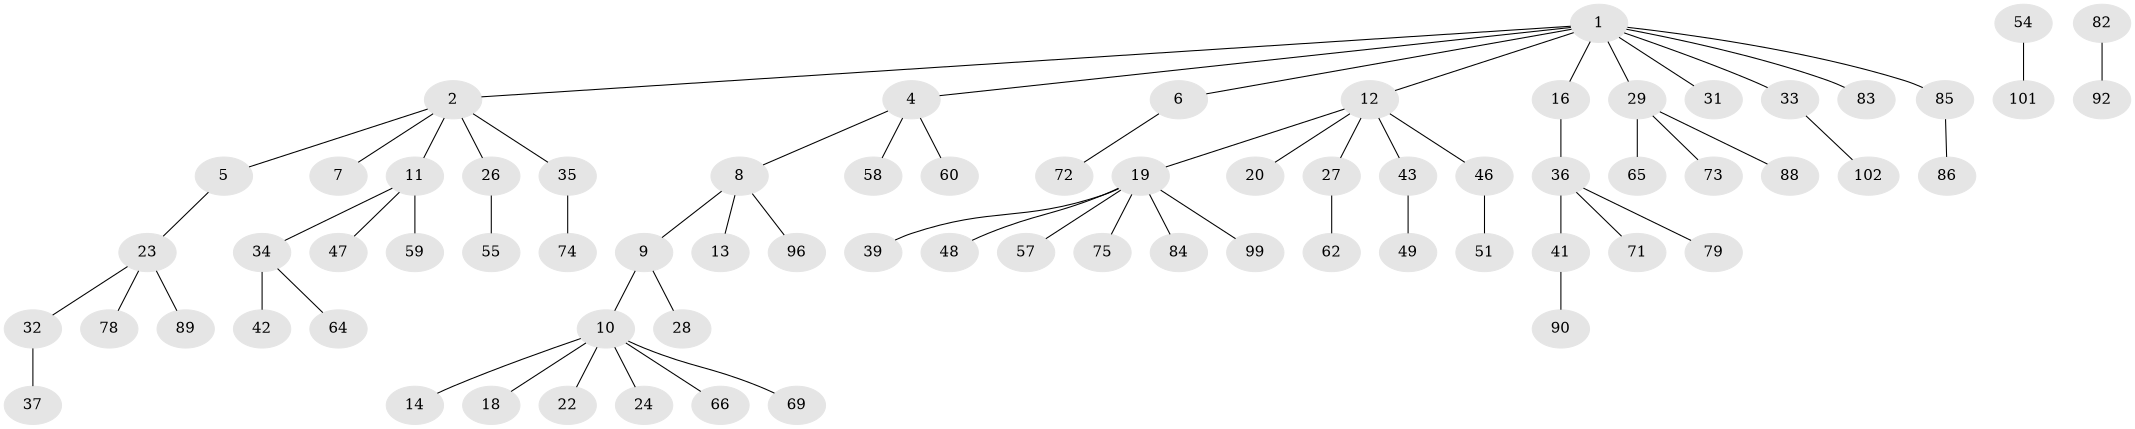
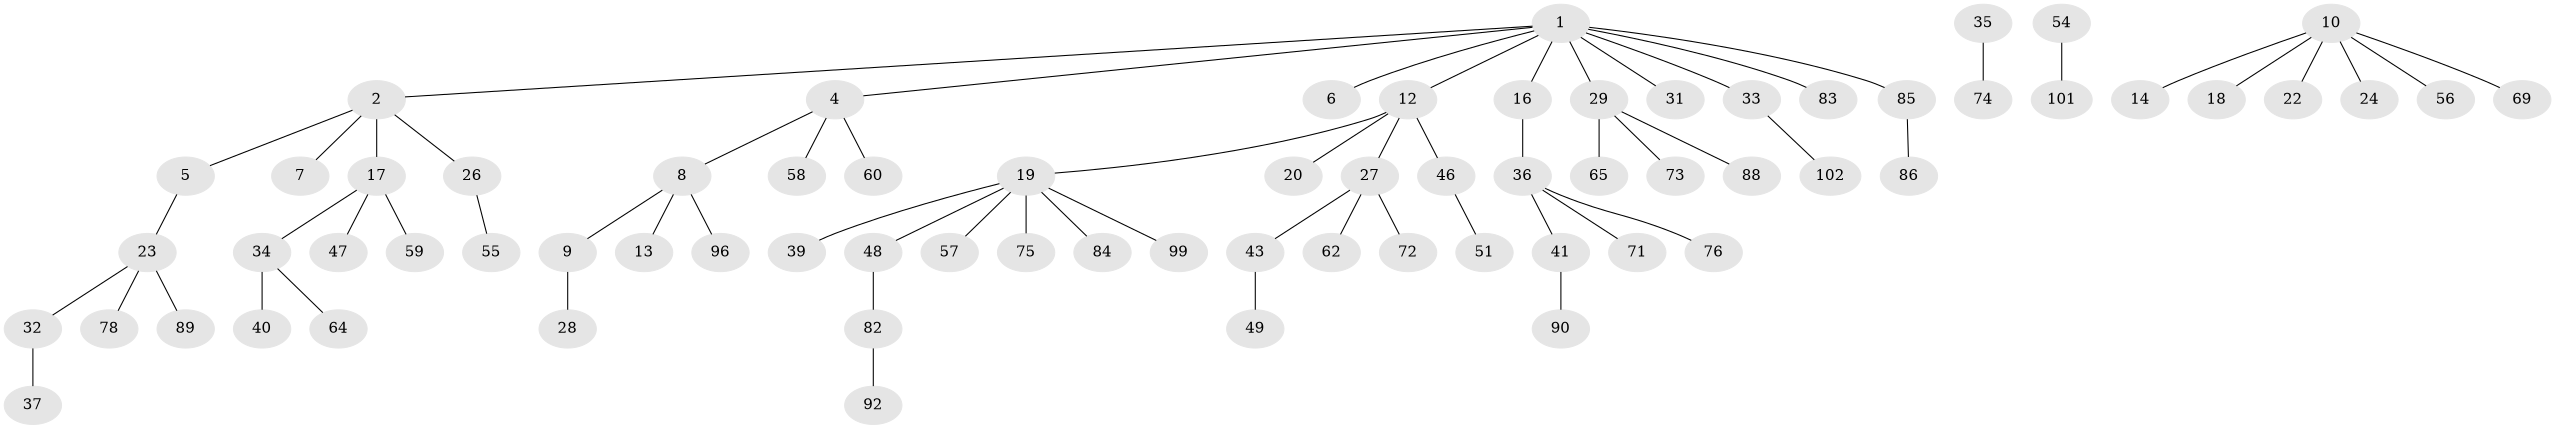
(511, 138) -> none
(1121, 138) -> (1389, 214)
(1389, 138) -> (1312, 214)
(415, 176) -> (377, 176)
(1714, 253) -> (1714, 253)
(625, 291) -> none
none -> (873, 291)
(262, 329) -> (262, 329)
(720, 405) -> (2446, 100)
